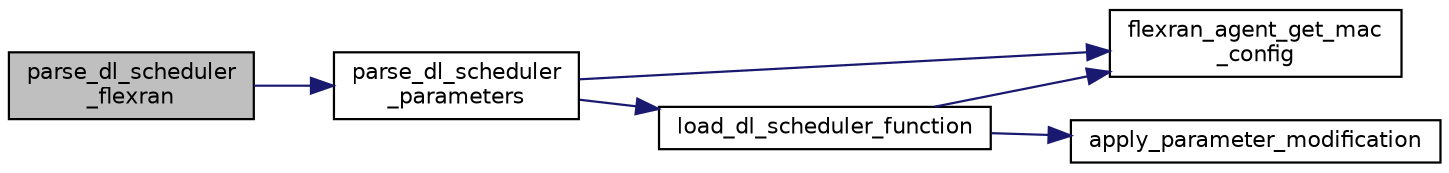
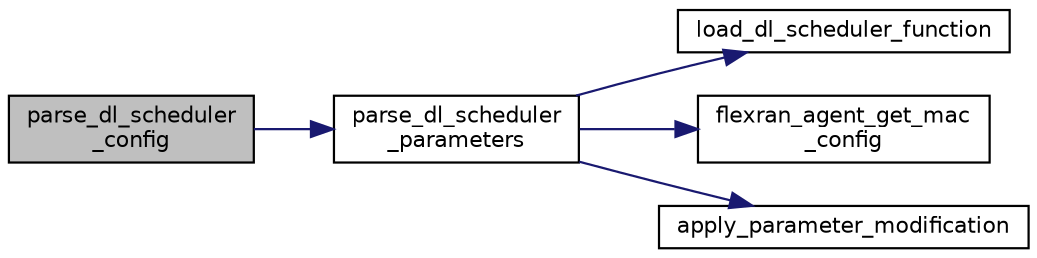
(131, 86) -> (131, 129)
(1011, 92) -> none
(1020, 134) -> (655, 181)
